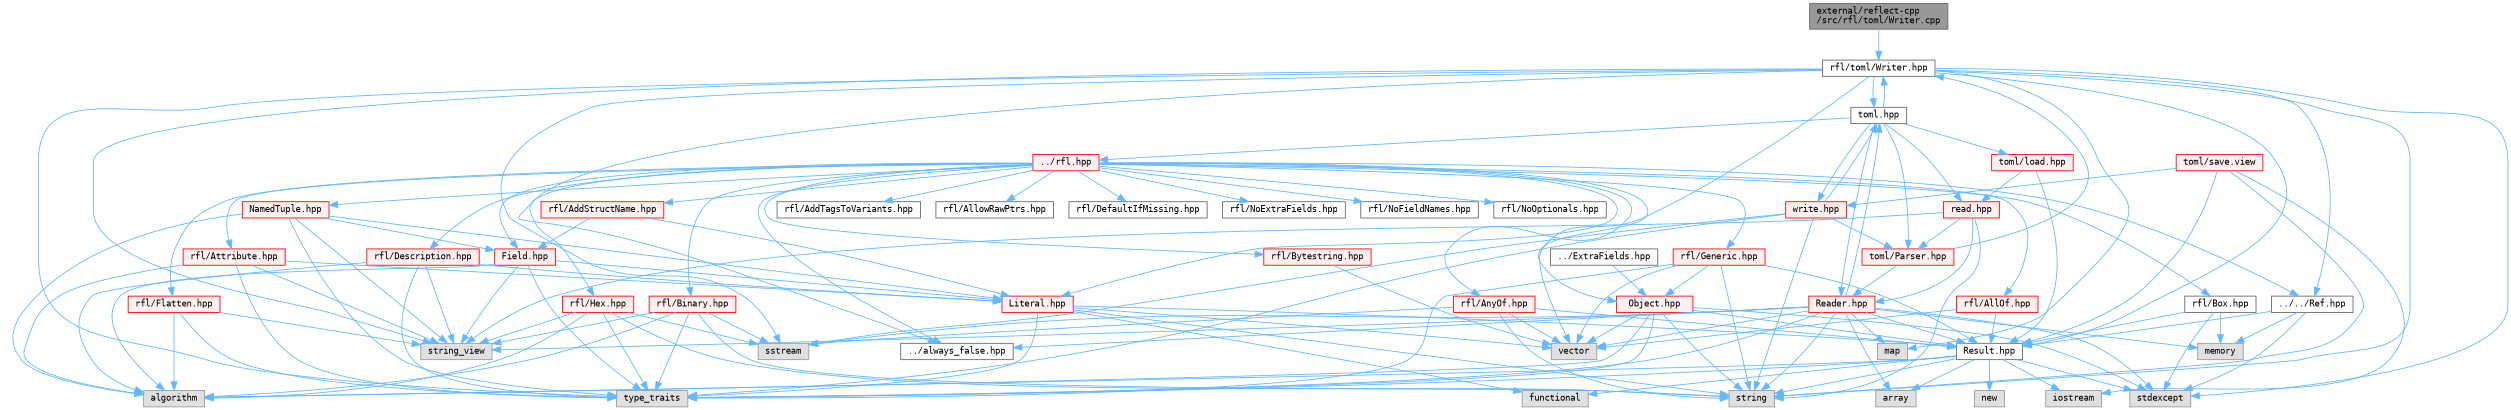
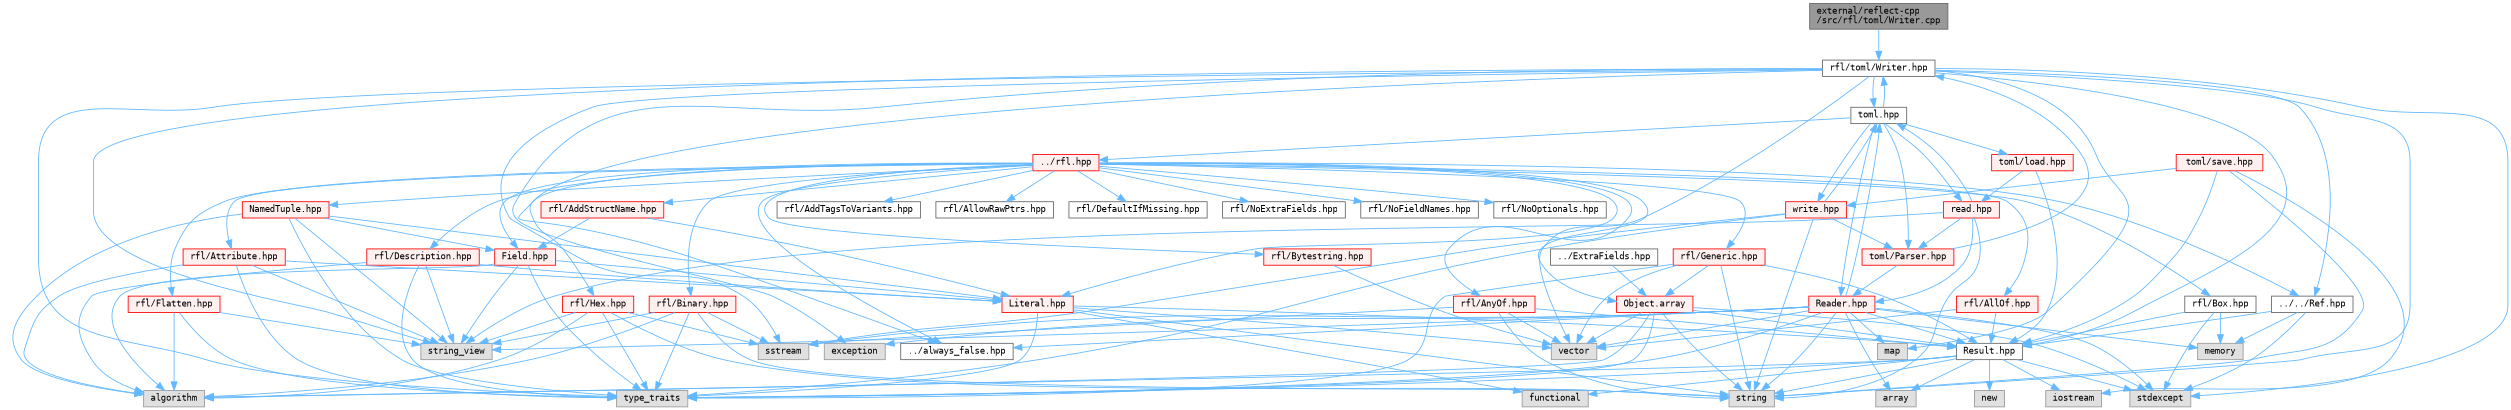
none -> (1944, 160)
(2220, 163) -> (2220, 163)
(1655, 304) -> (1655, 304)
none -> (855, 351)
